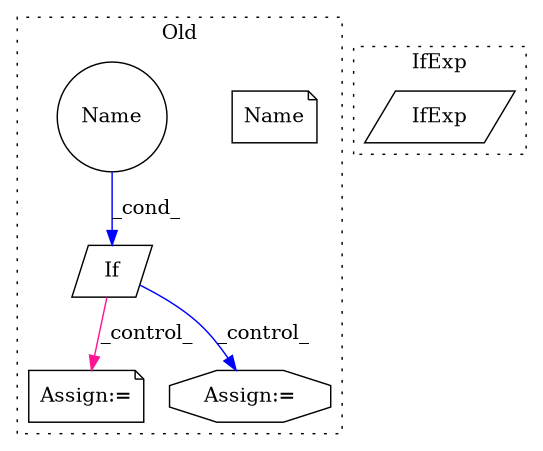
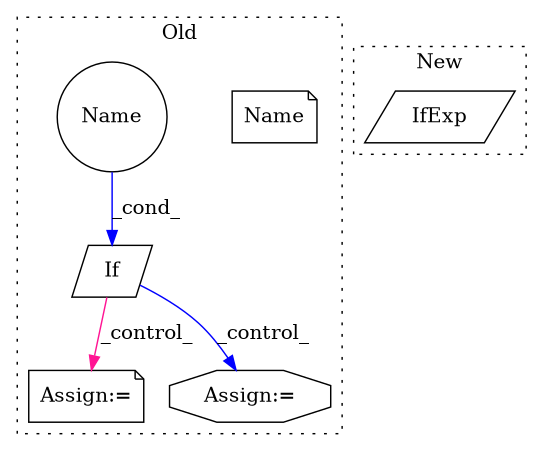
(440, 63) -> (440, 63)
